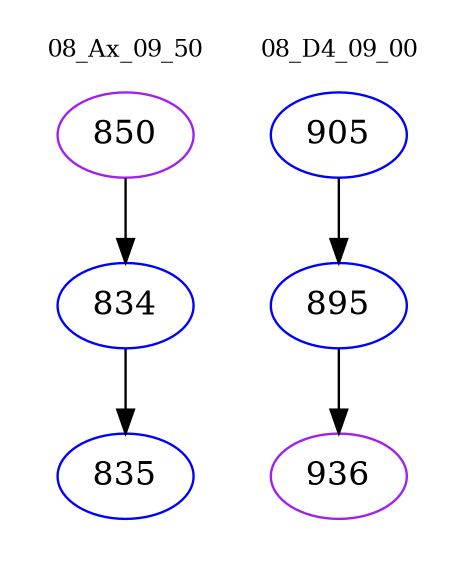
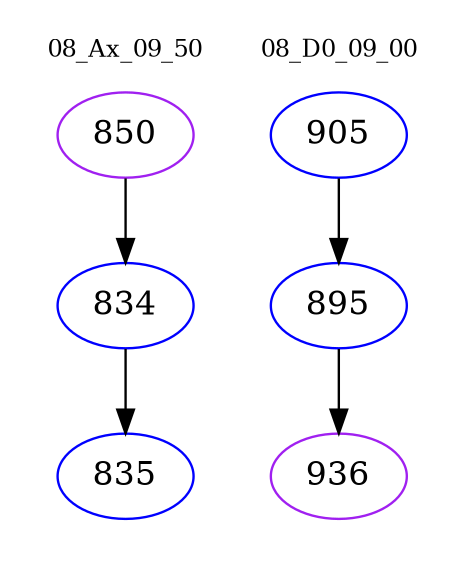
(340, 51) -> (340, 51)
